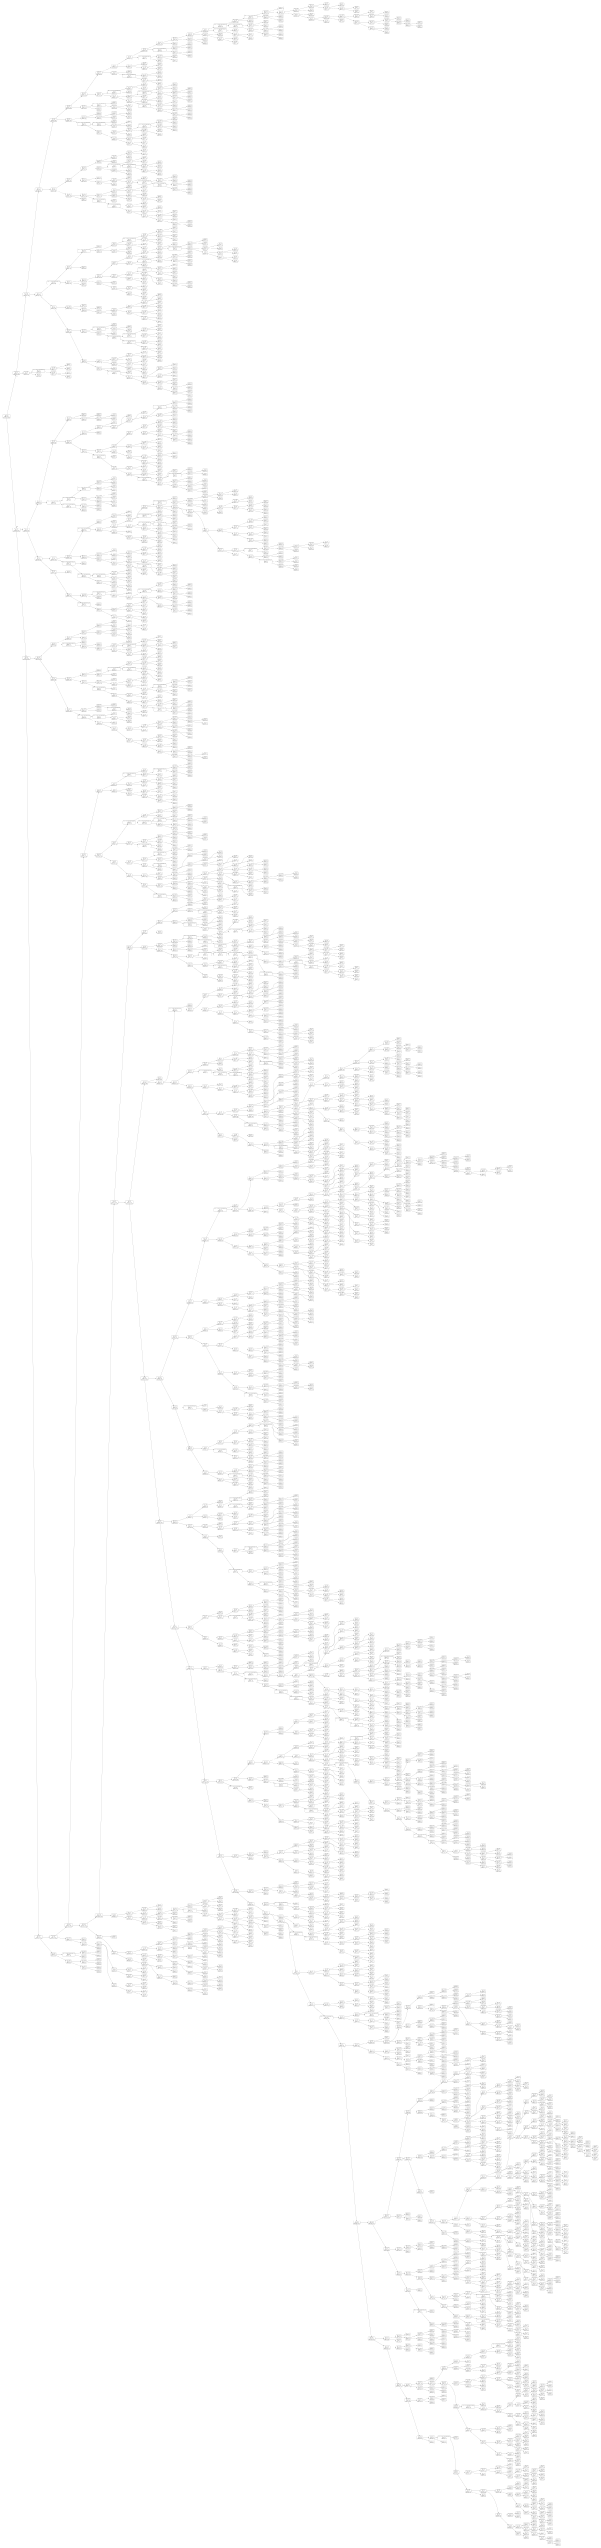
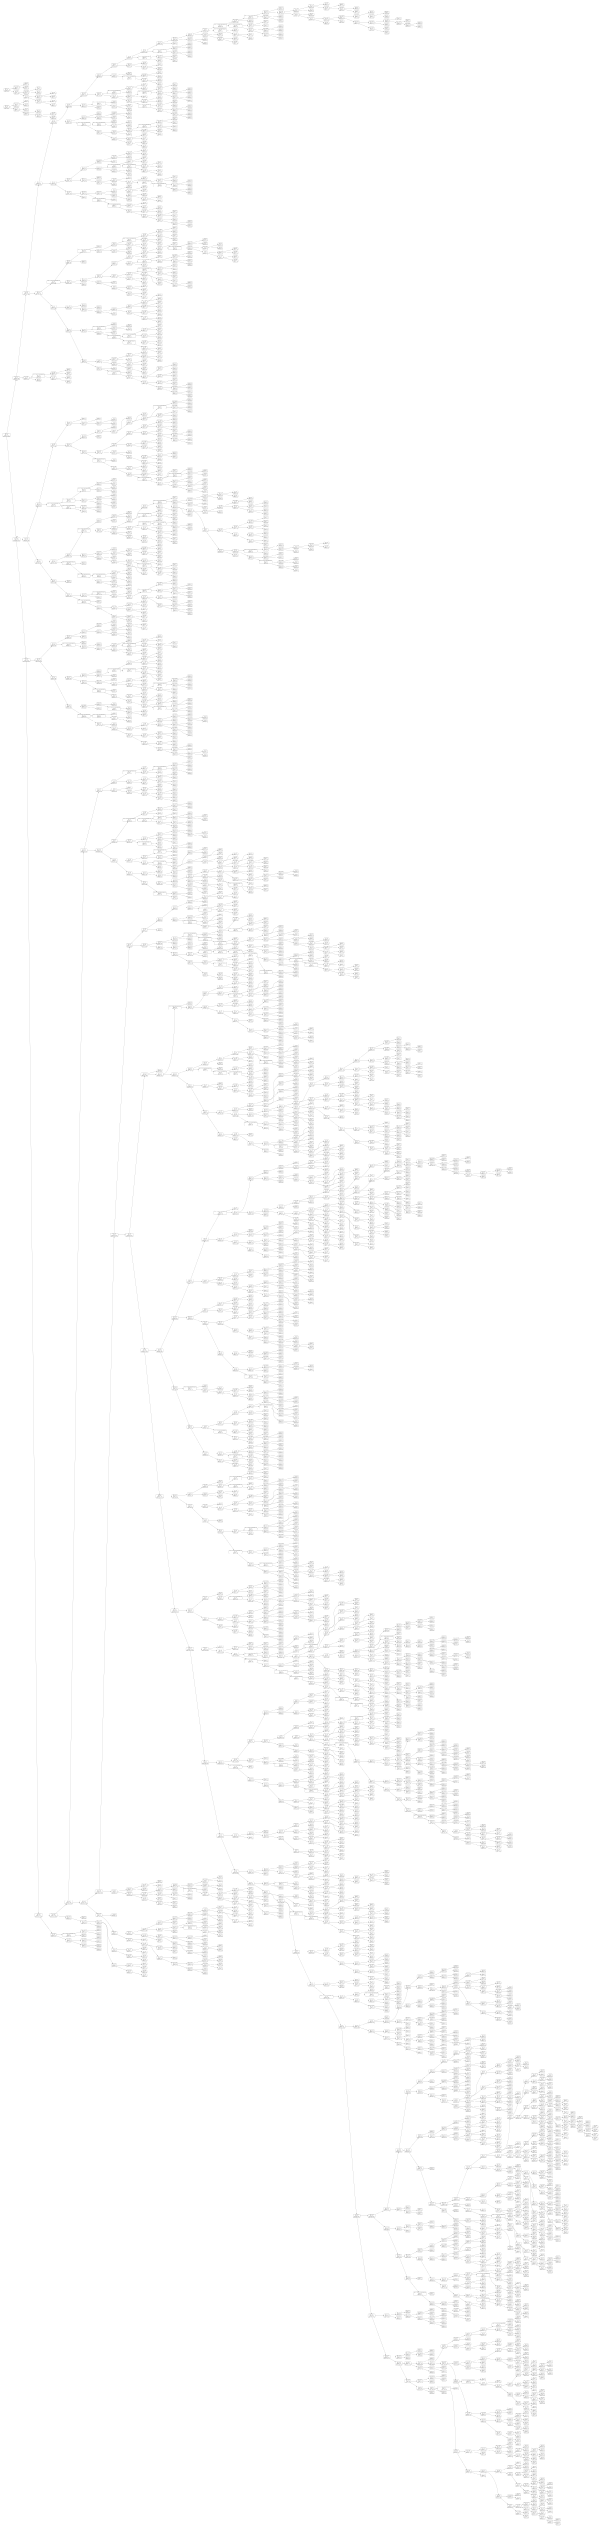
(281, 1265) -> none
